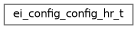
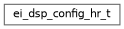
(69, 15) -> (62, 15)
